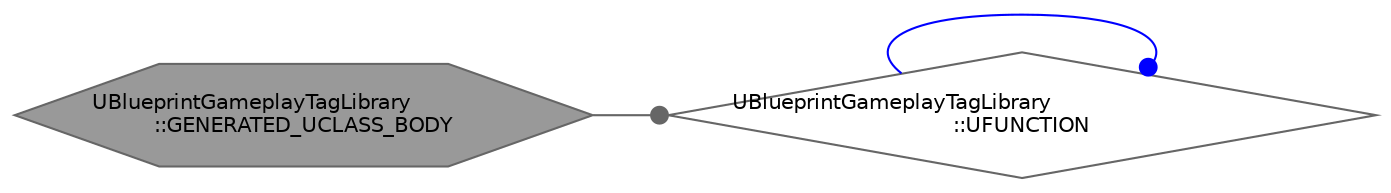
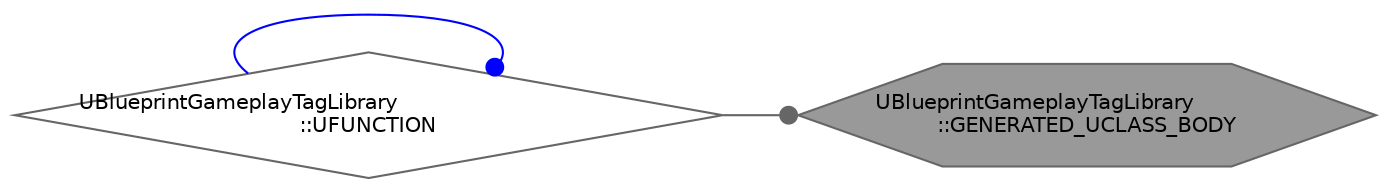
(622, 115) -> (752, 115)
